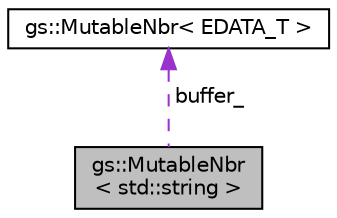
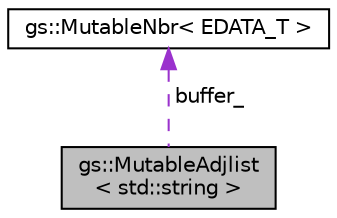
(169, 178) -> (169, 178)
